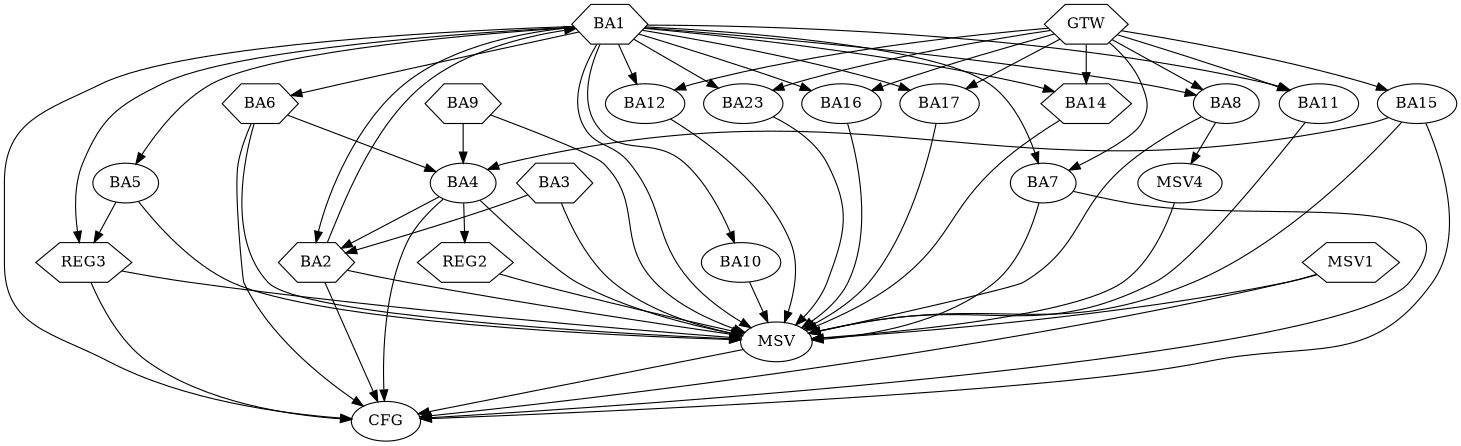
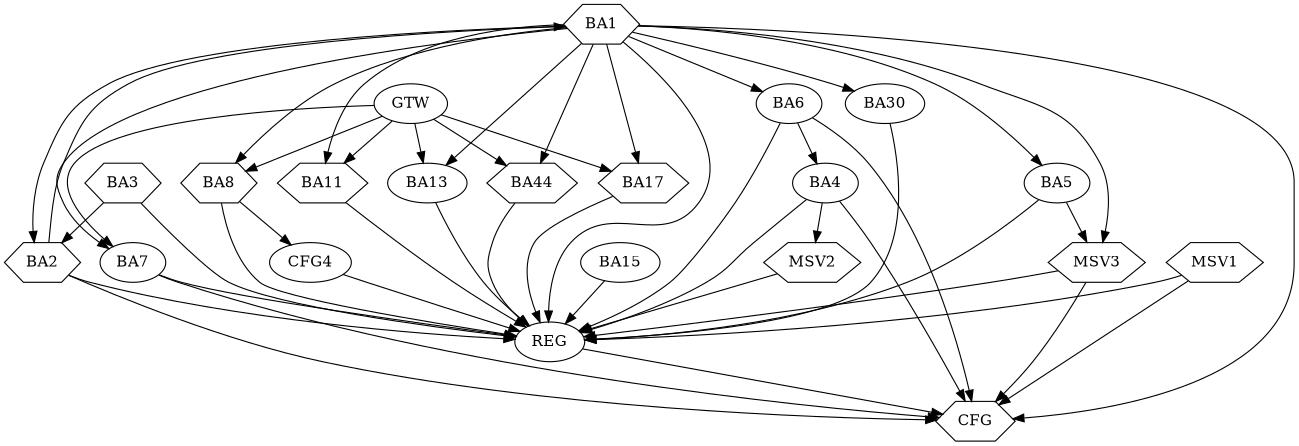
(1086, 24) -> (411, 104)
(1250, 55) -> none
(260, 104) -> (789, 104)
(463, 104) -> none
(645, 104) -> none
(743, 104) -> (427, 183)
(841, 104) -> none
(940, 104) -> (643, 183)
(1086, 104) -> (532, 183)
(1226, 104) -> (219, 183)
(1319, 104) -> (323, 183)
(943, 141) -> none
(1180, 183) -> (310, 262)
(395, 220) -> none
(84, 262) -> (1097, 262)
(465, 262) -> (812, 262)
(741, 262) -> (885, 104)
(776, 342) -> (550, 342)
(1027, 384) -> none
(386, 421) -> (975, 421)
